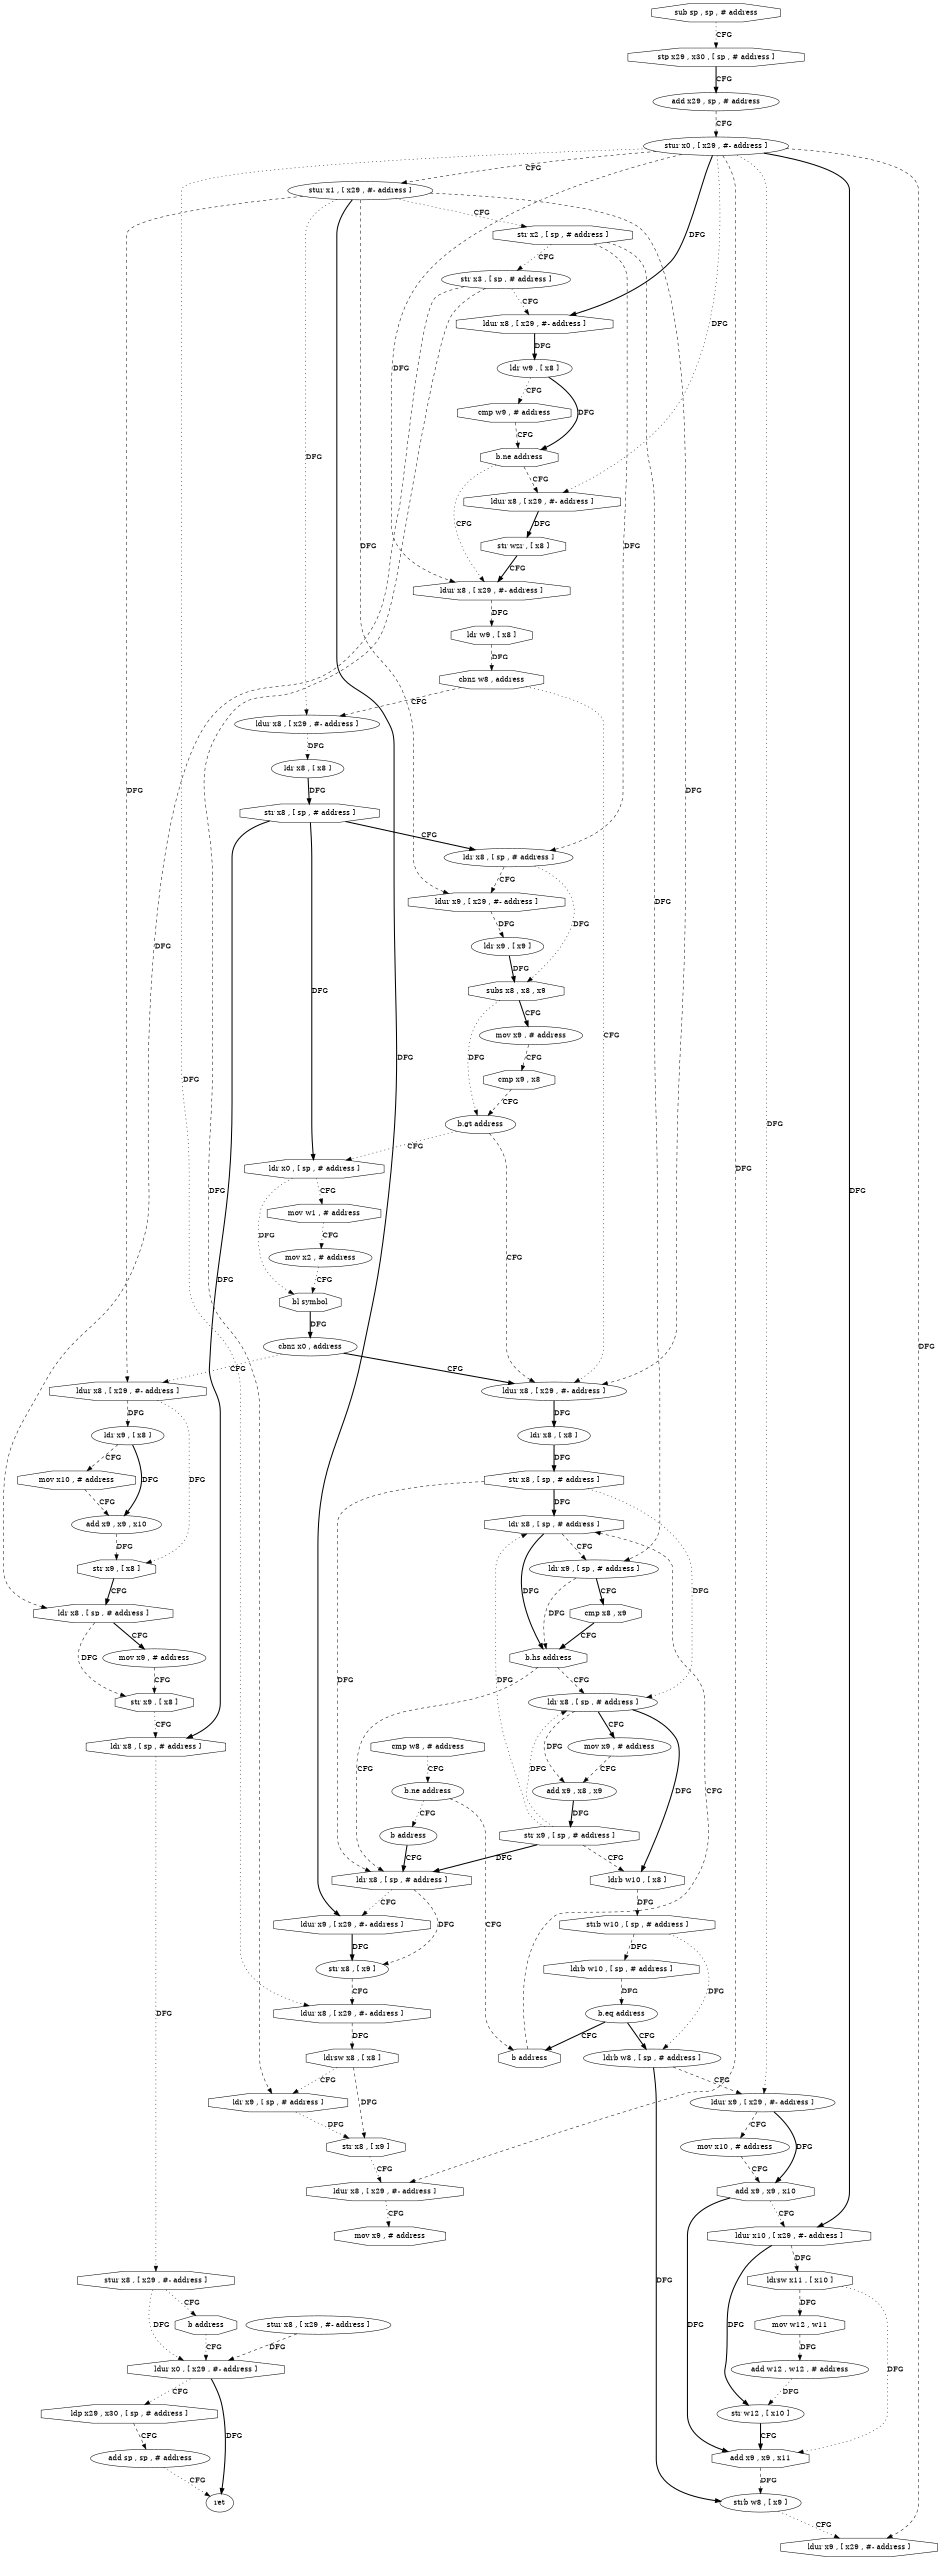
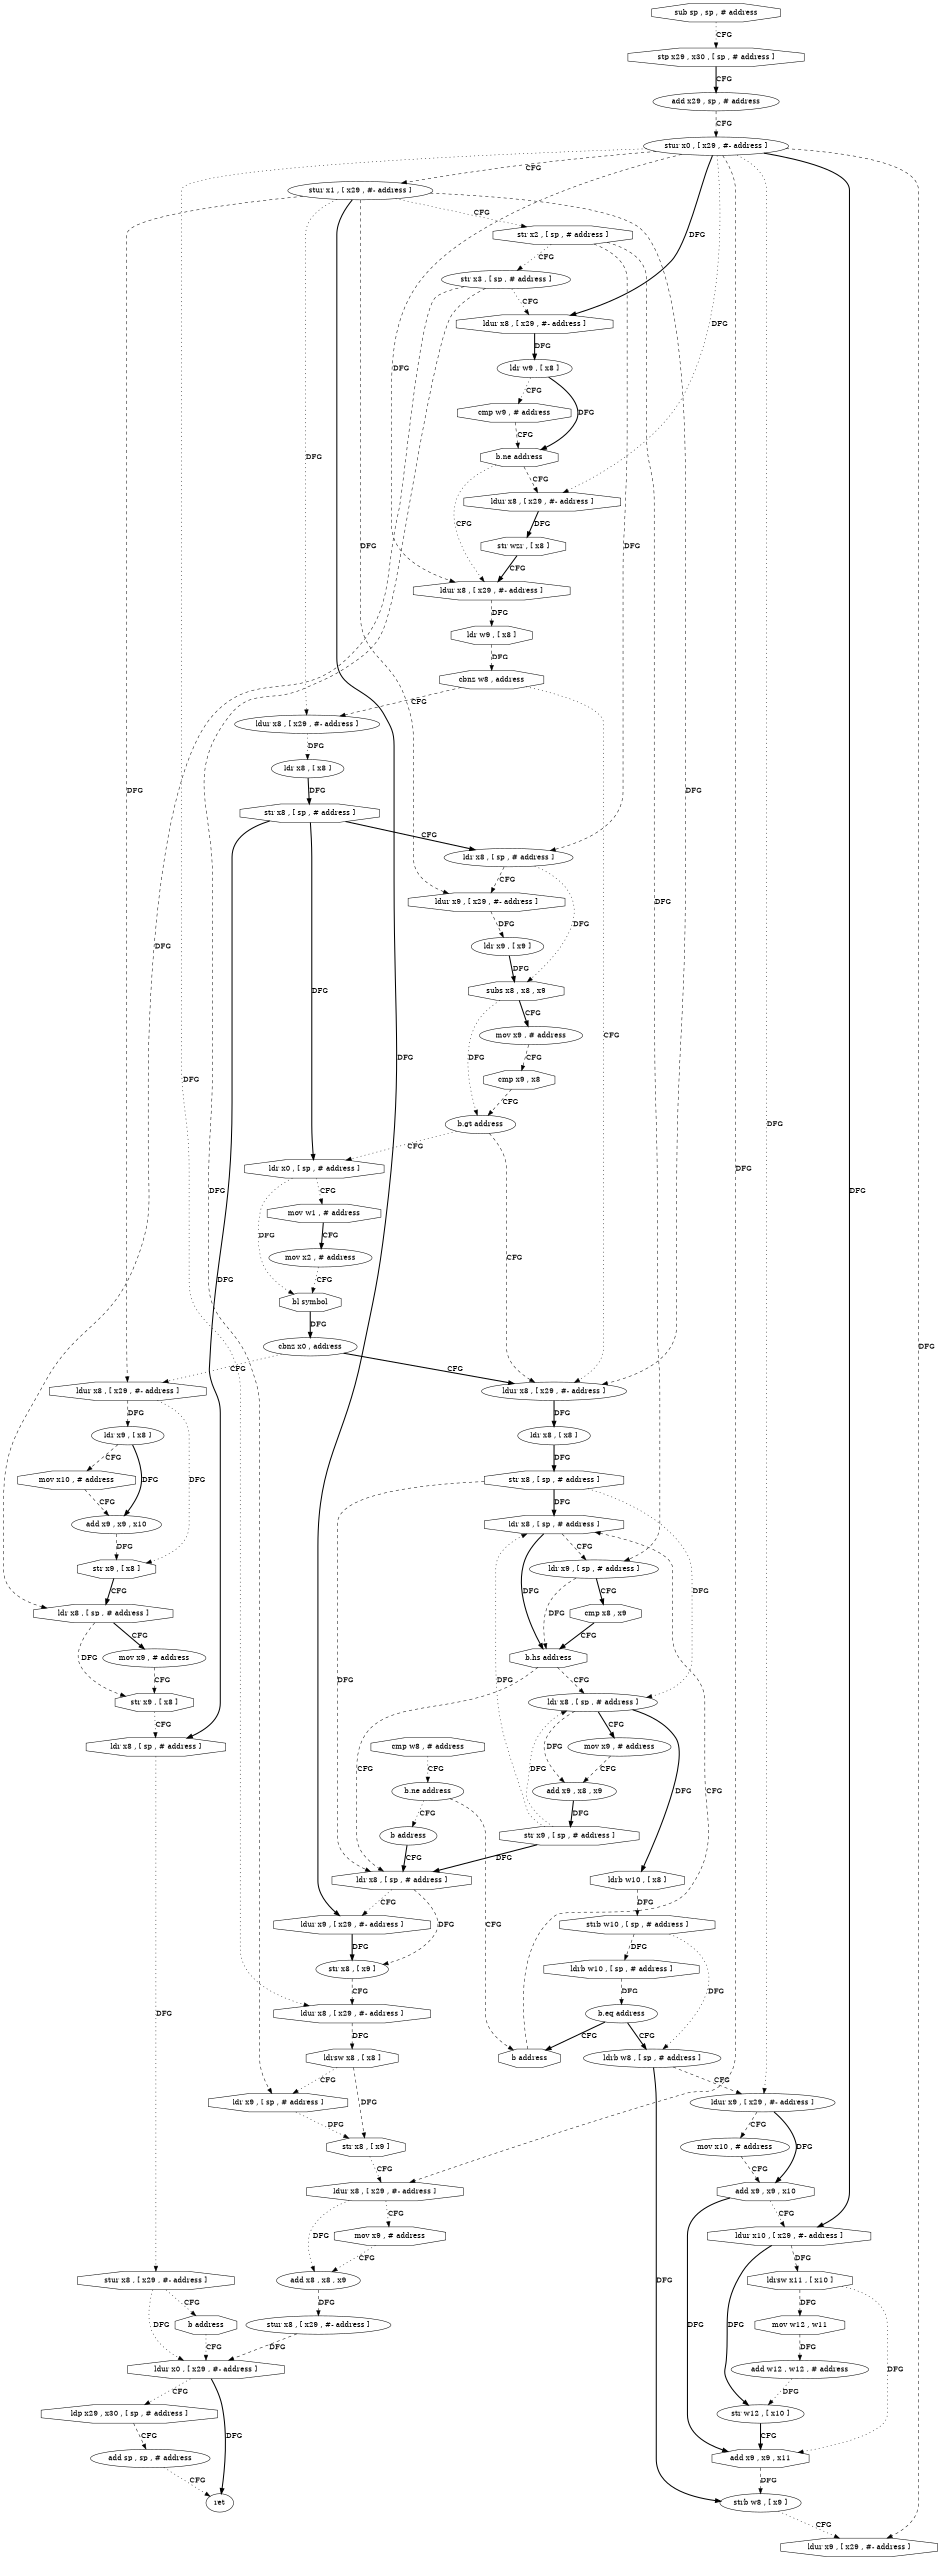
(322, 1233) -> (322, 1233)
(601, 1857) -> none
none -> (318, 2281)
